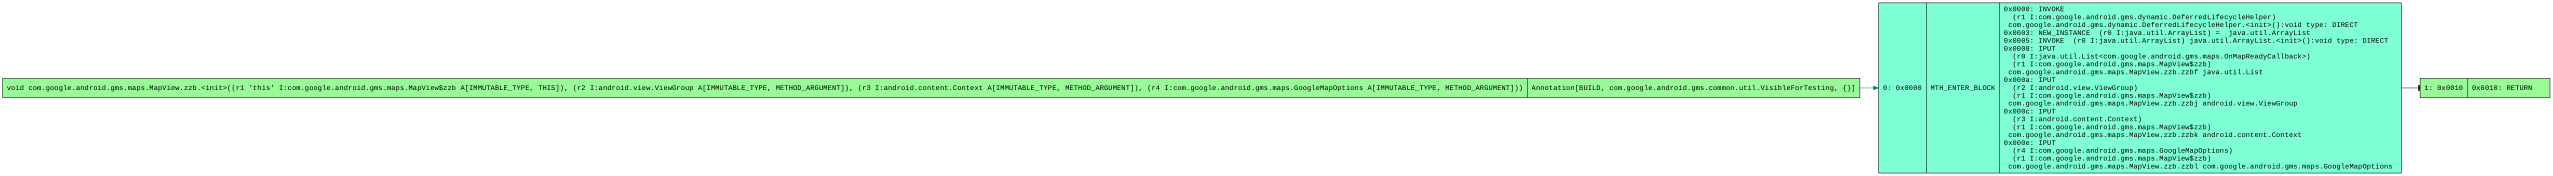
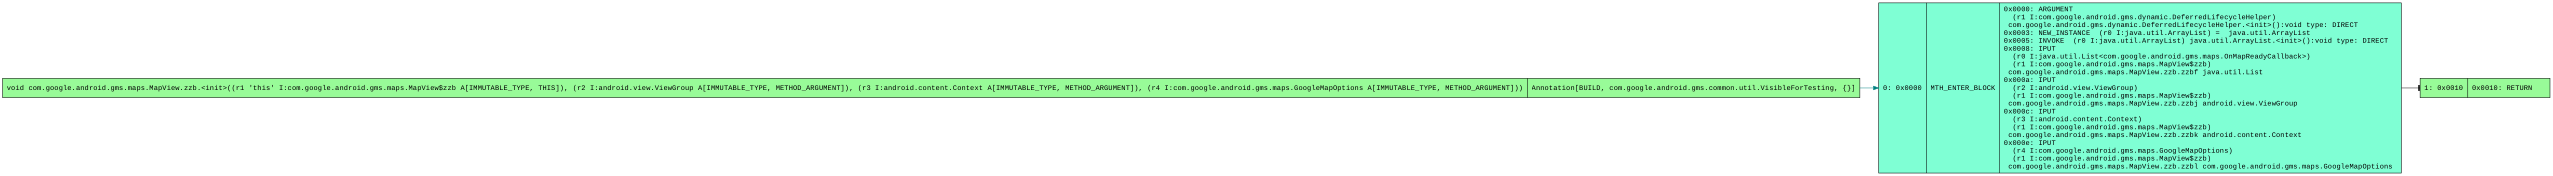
(2039, 9) -> (2043, 9)
